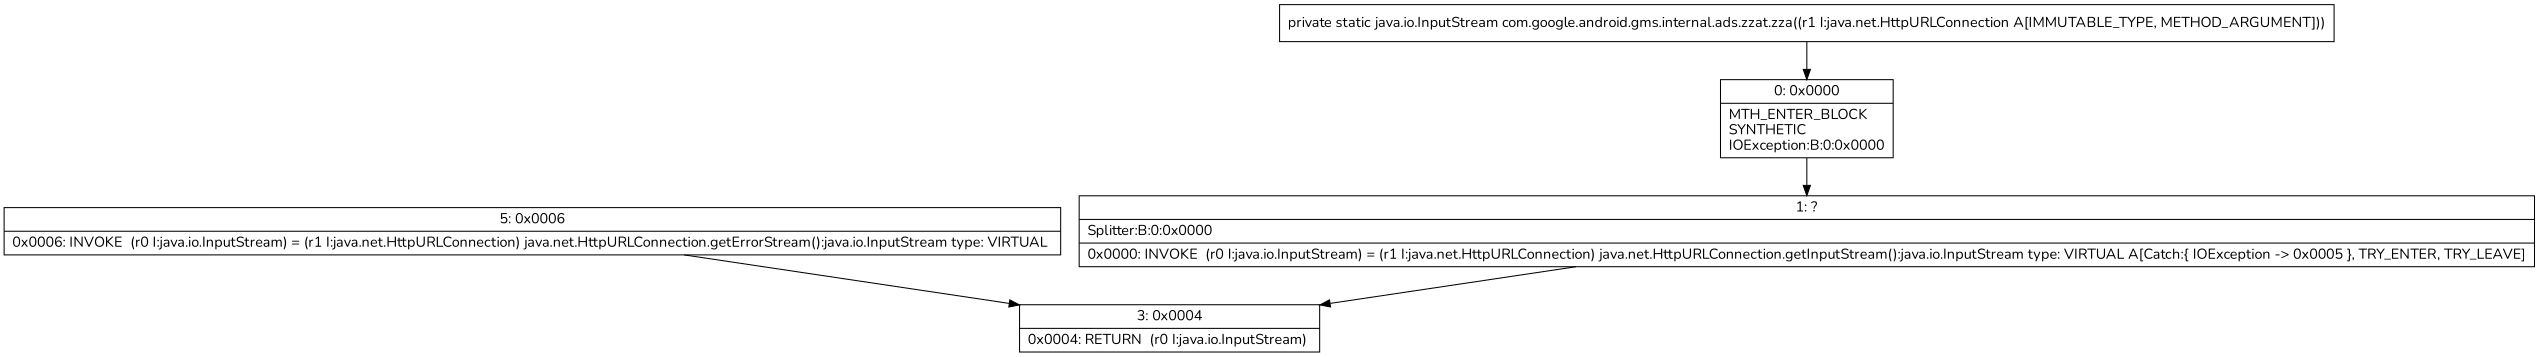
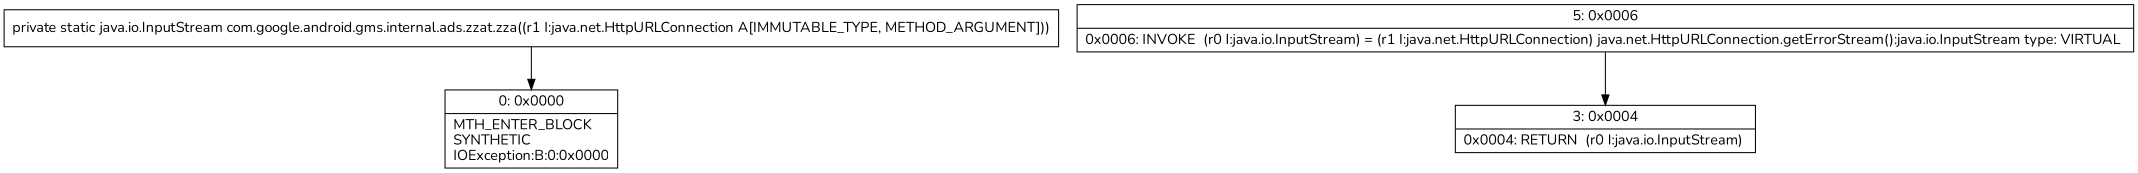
(1807, 231) -> none
